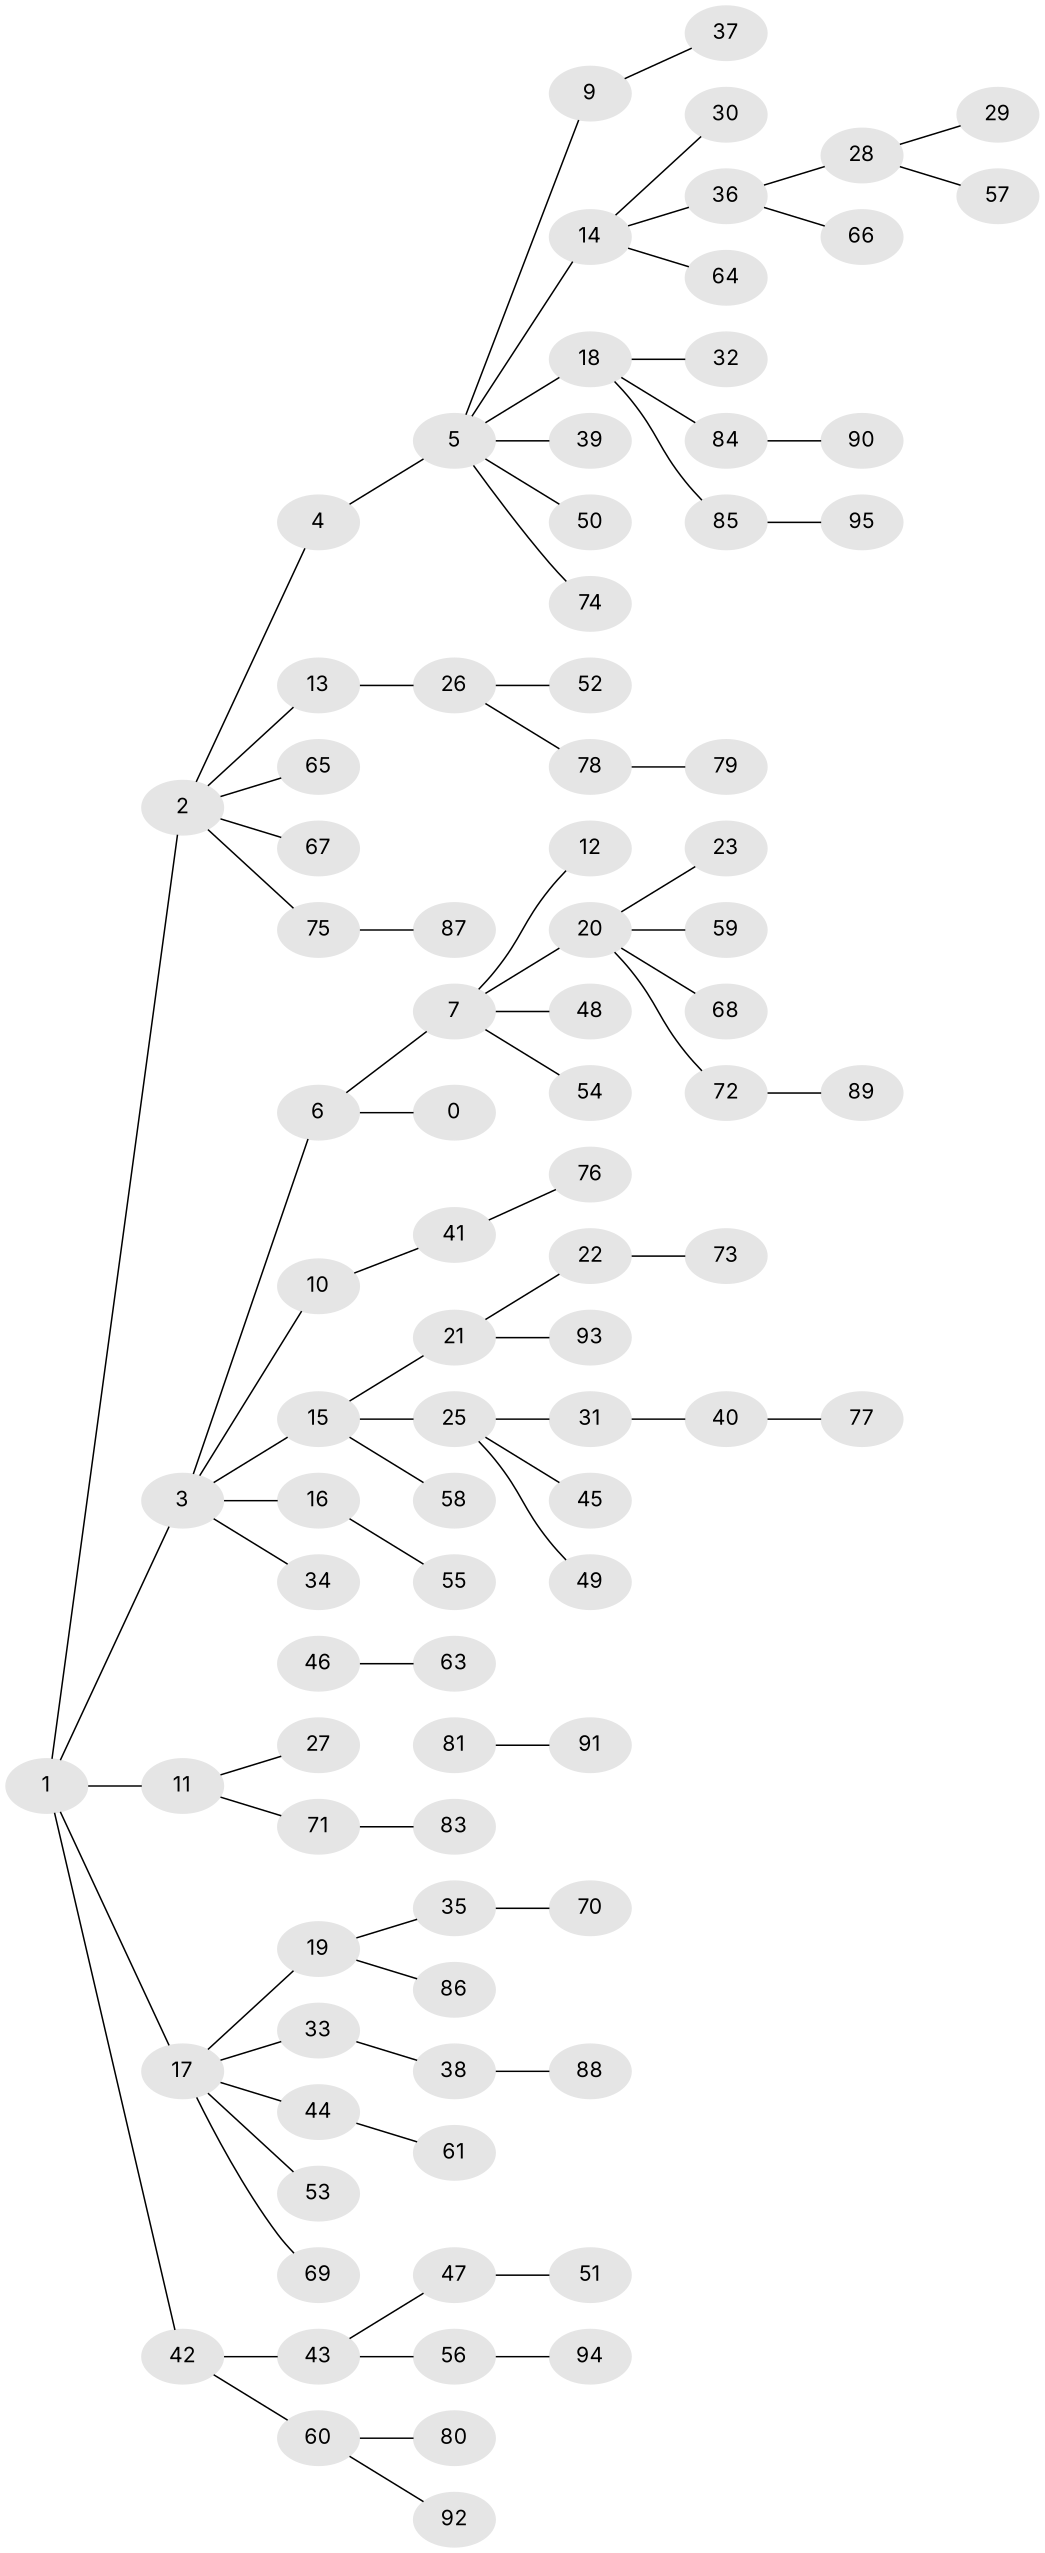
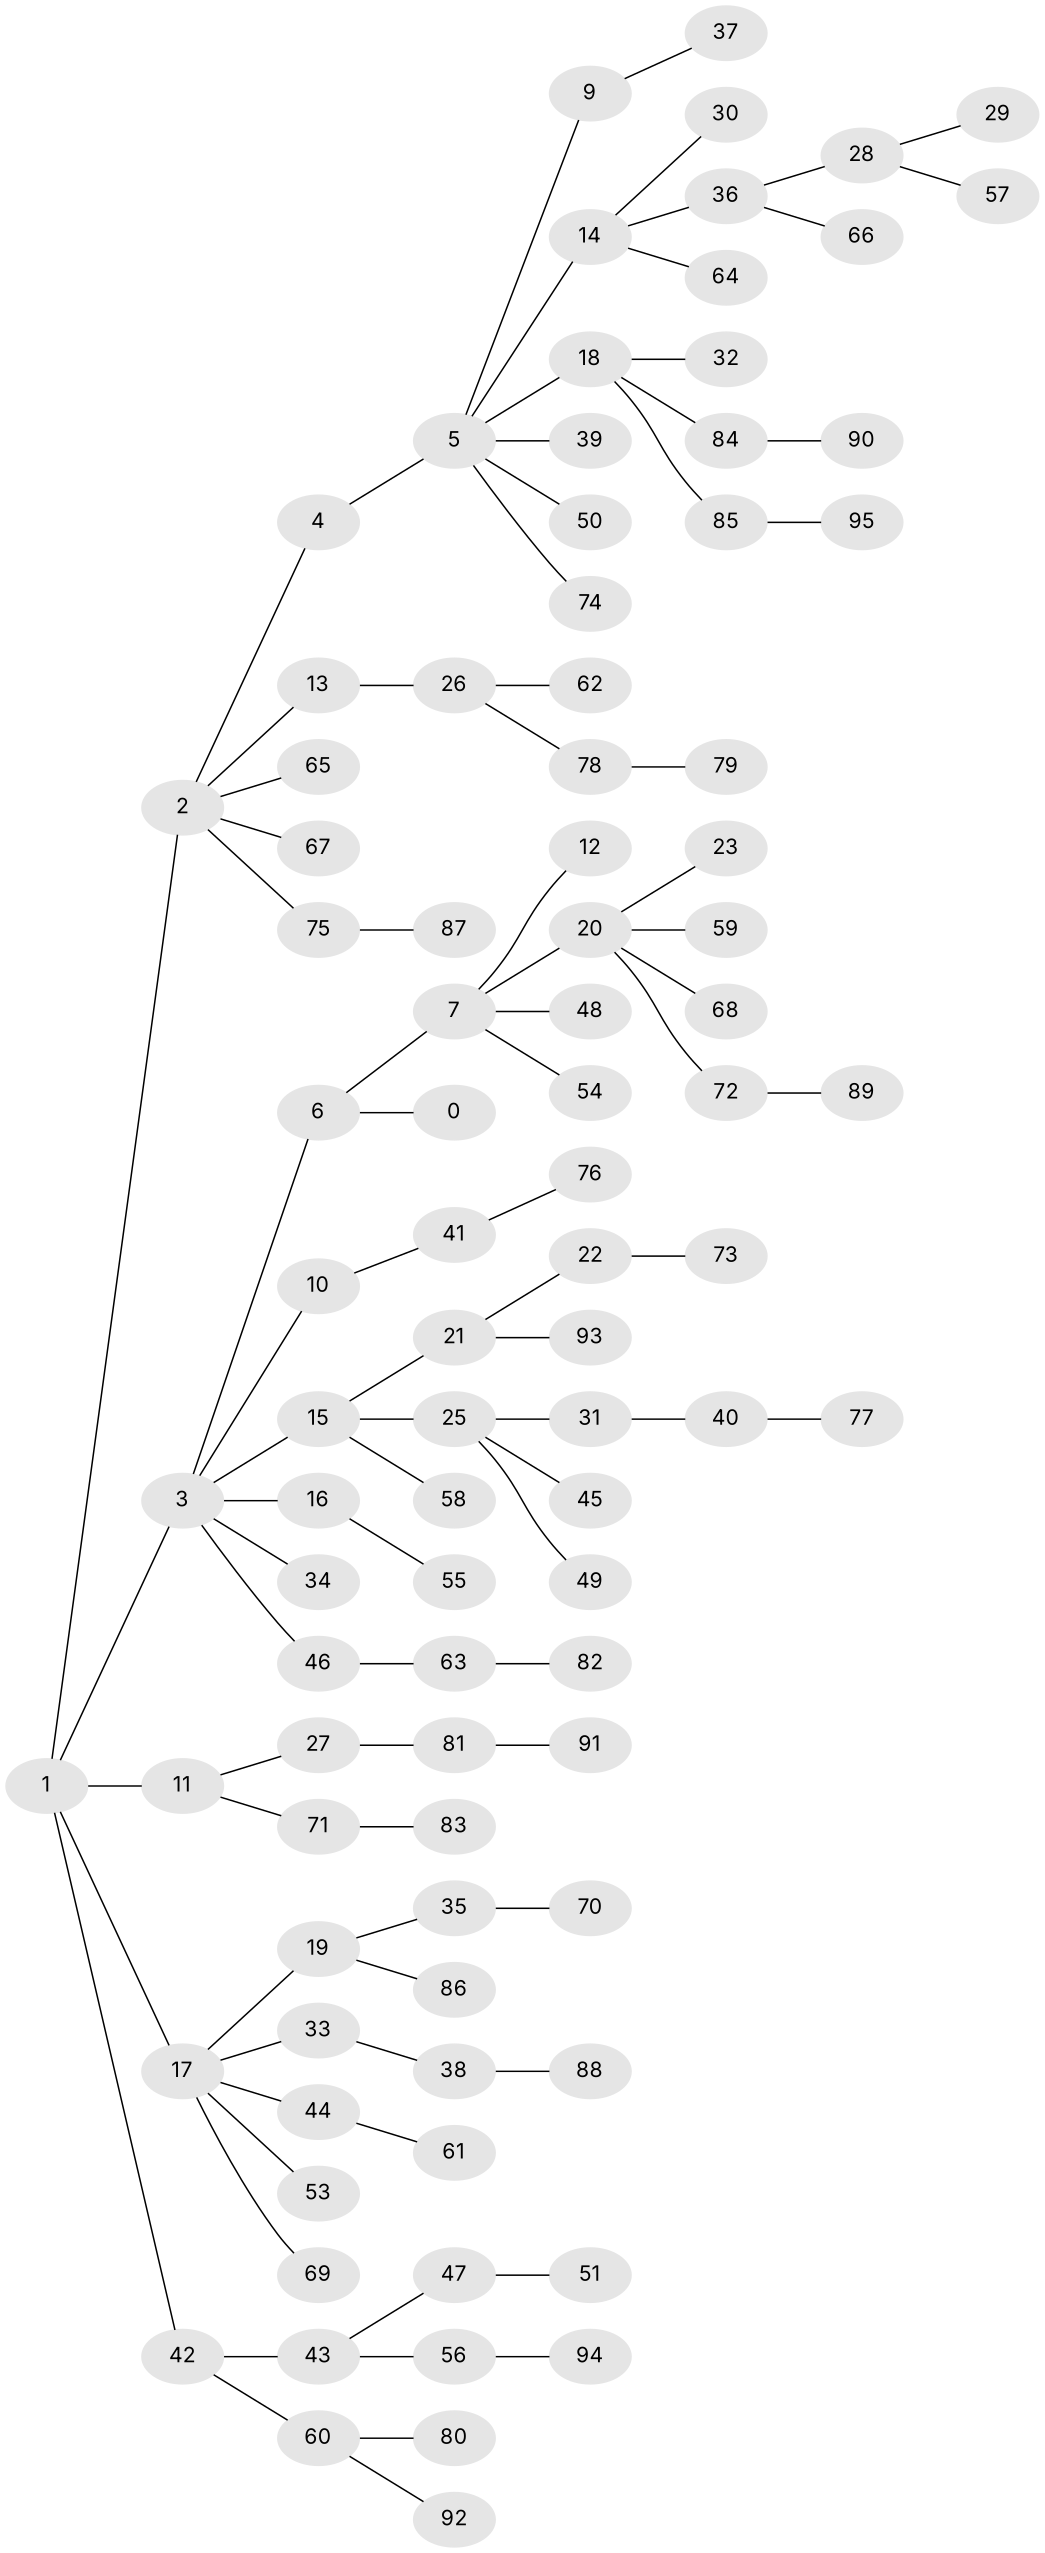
(590, 685) -> (590, 685)
none -> (246, 1585)
none -> (590, 1664)
none -> (387, 1745)
